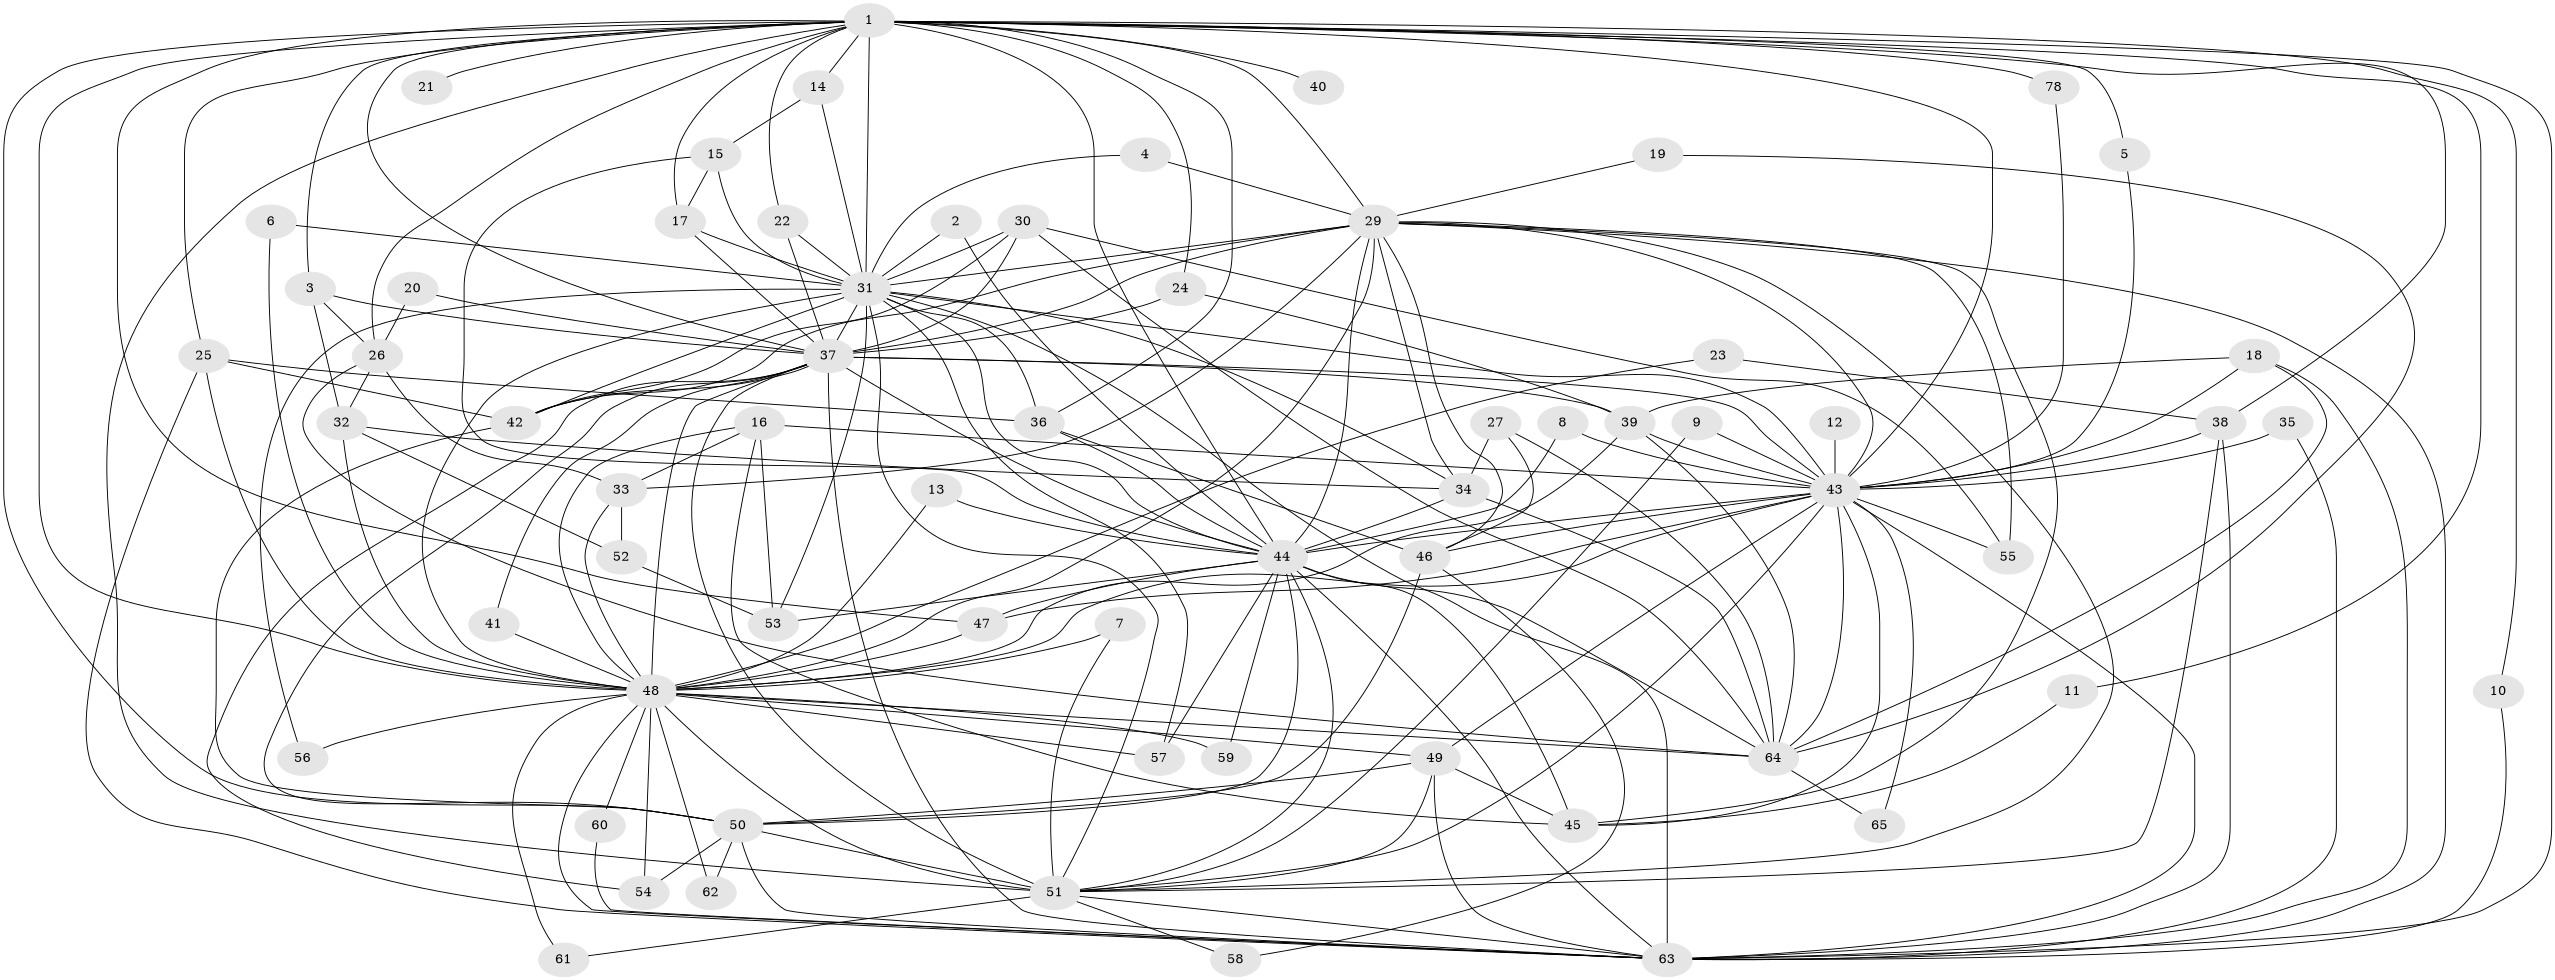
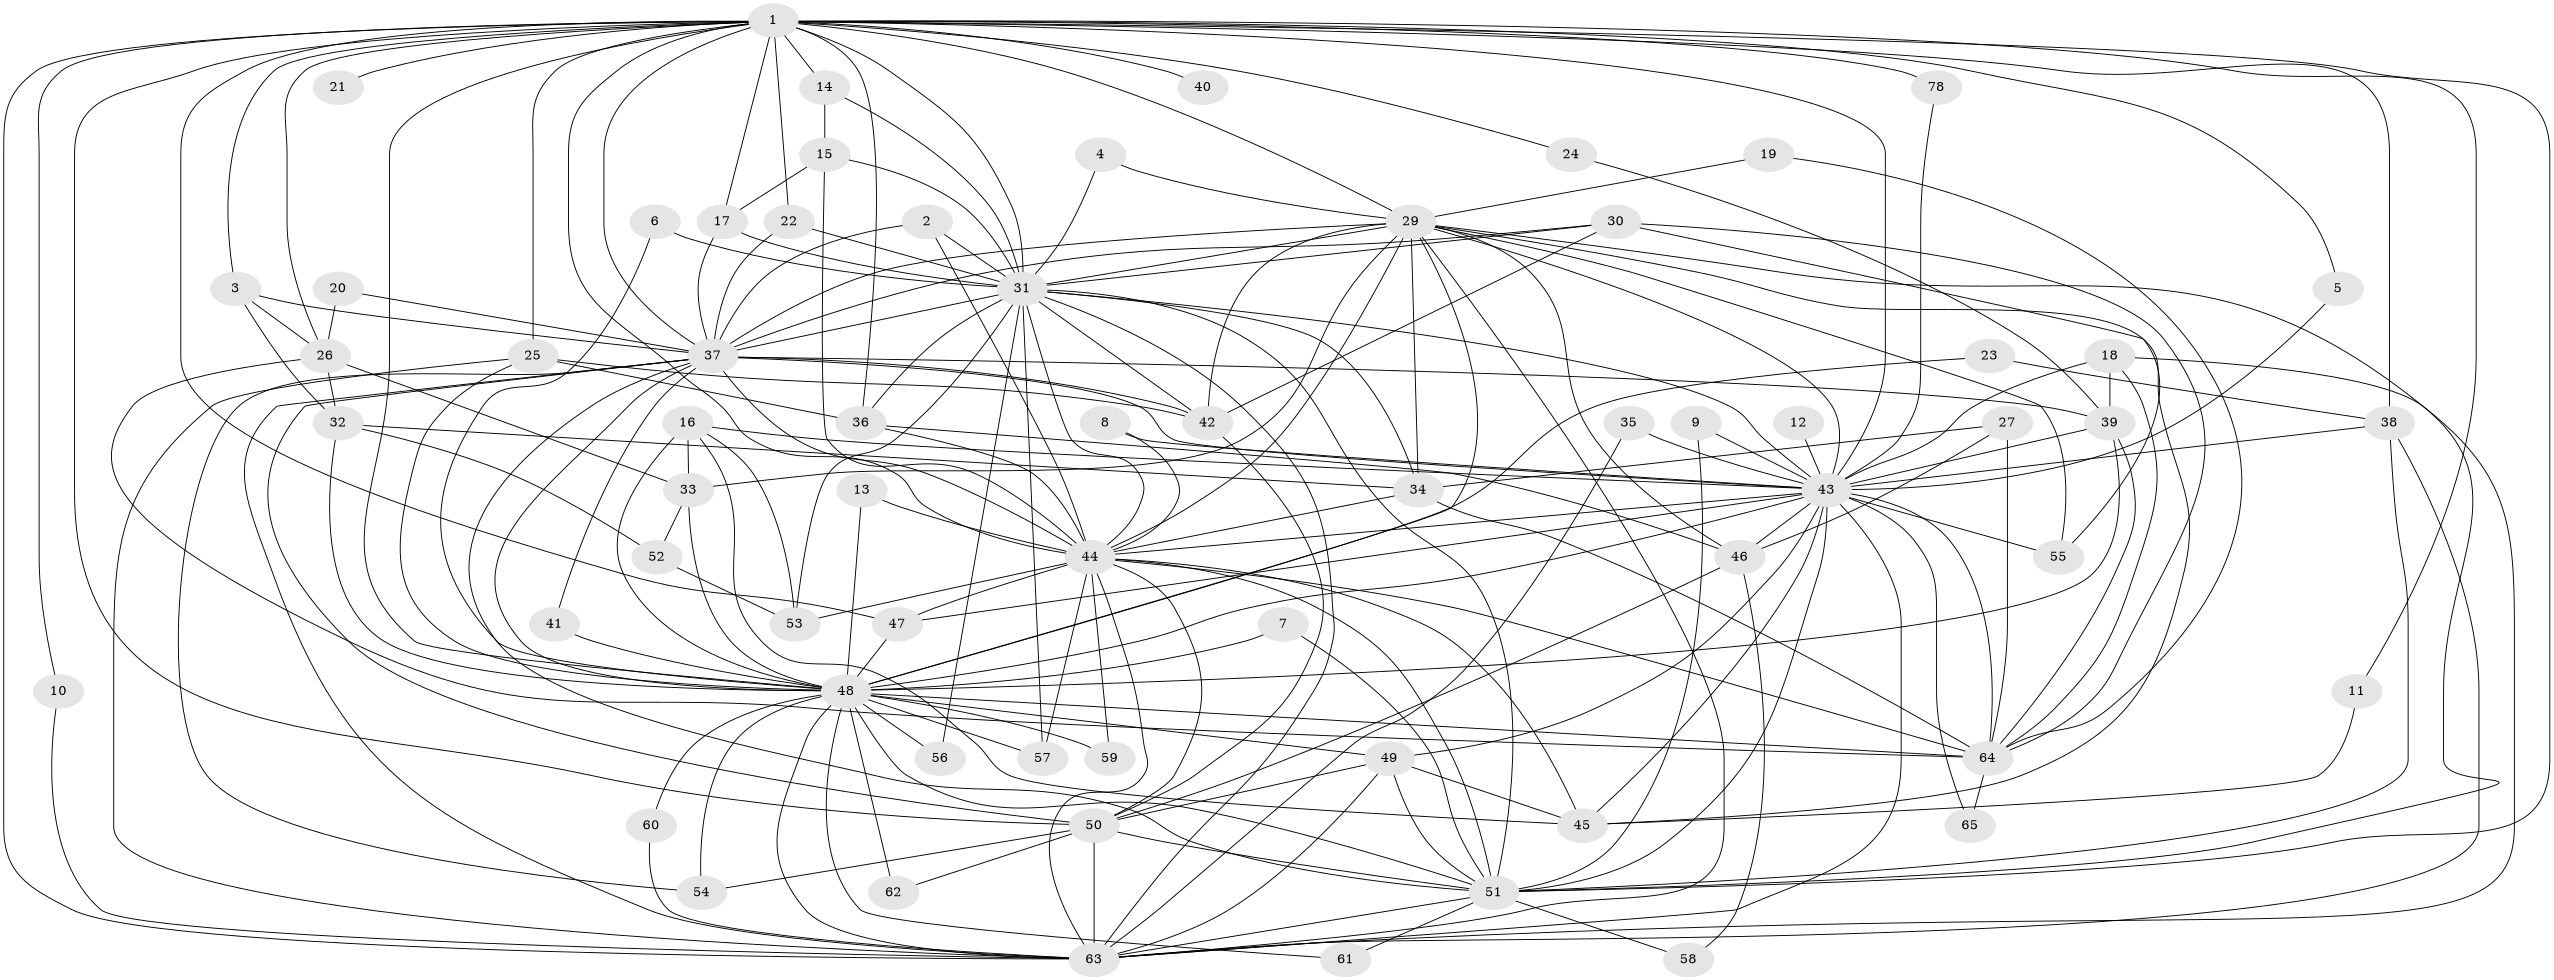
(1024, 332) -> (815, 248)
(493, 397) -> none
